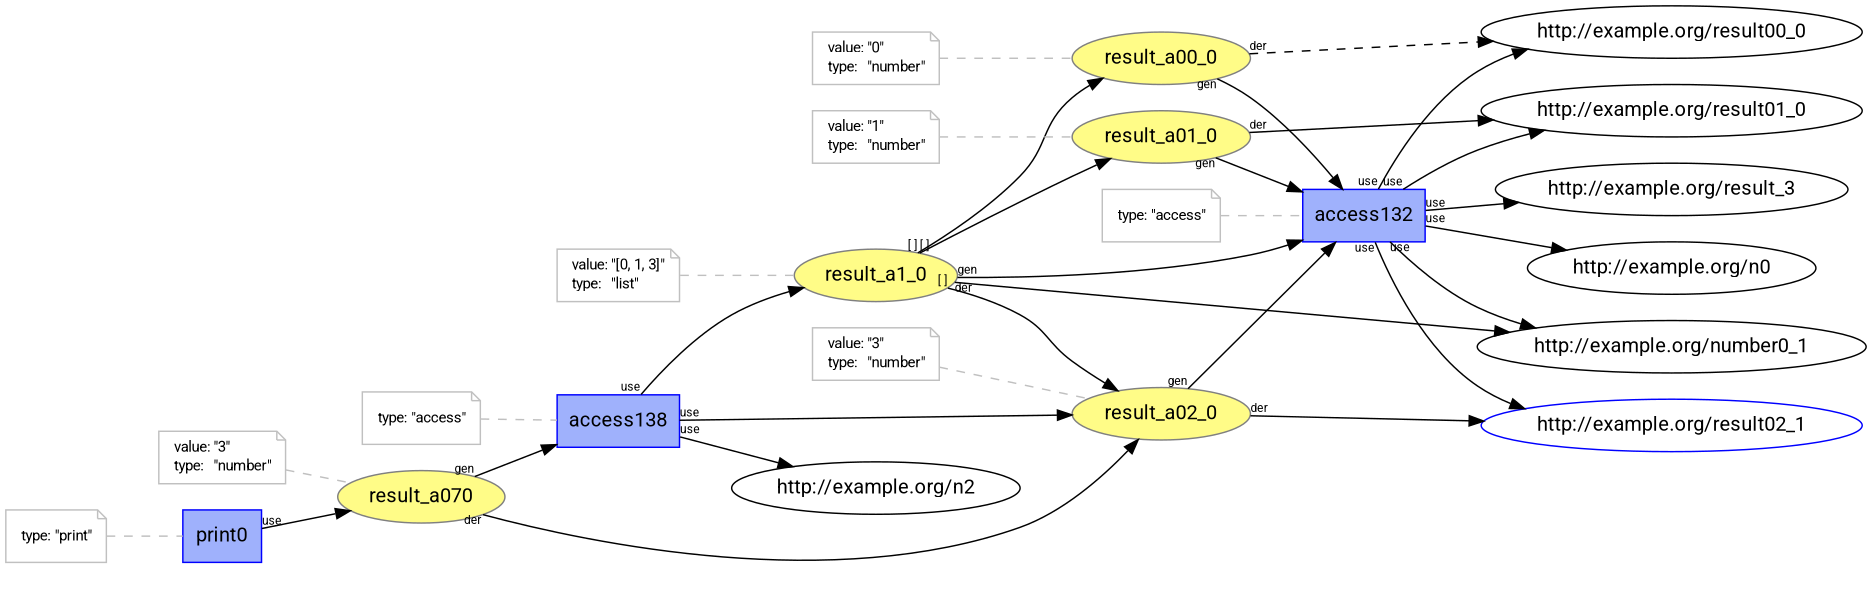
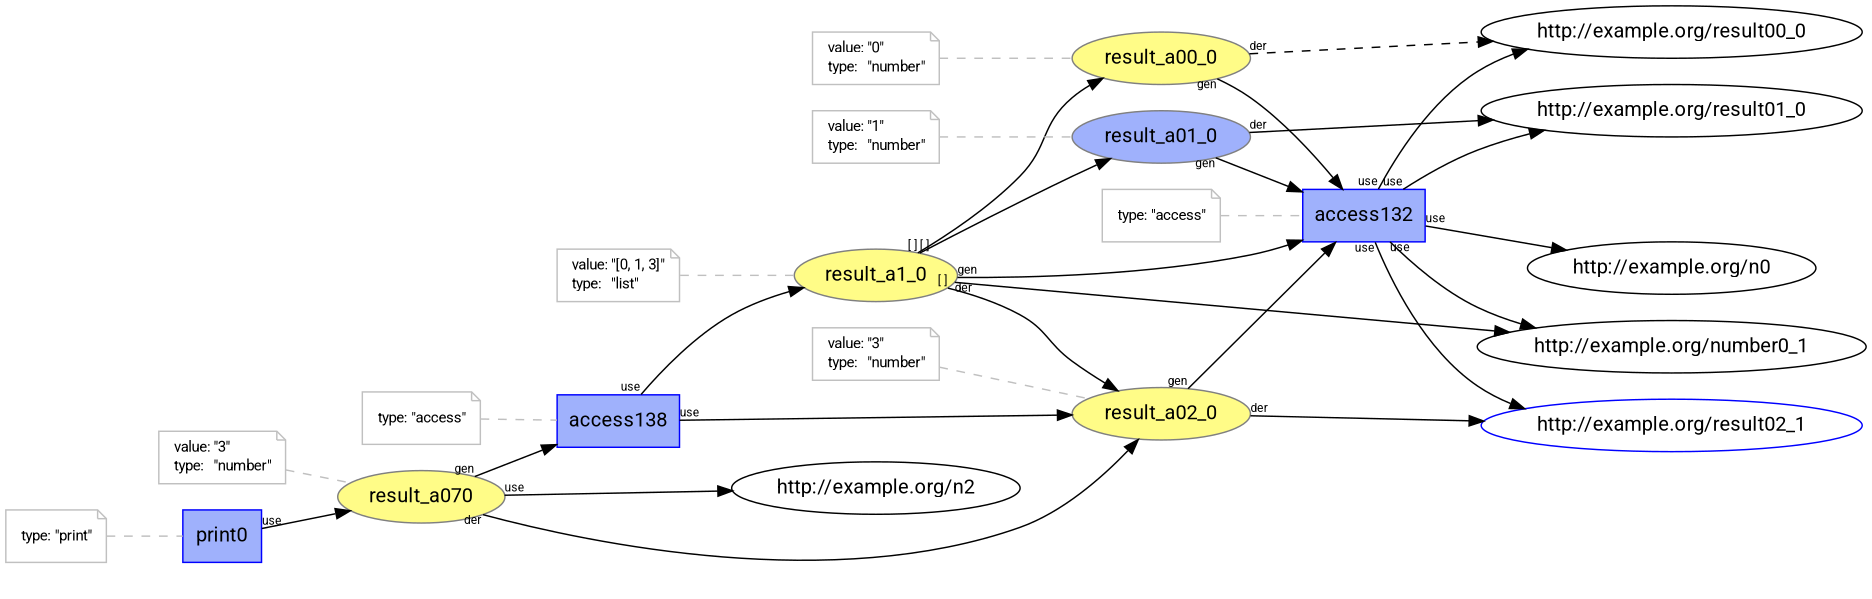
(1161, 137) -> (1161, 137)
(1672, 189) -> none
(729, 450) -> (611, 493)
